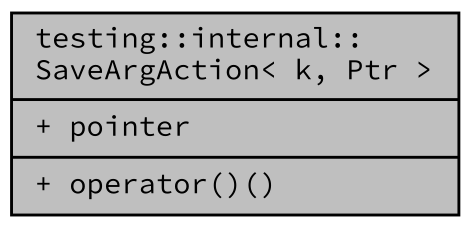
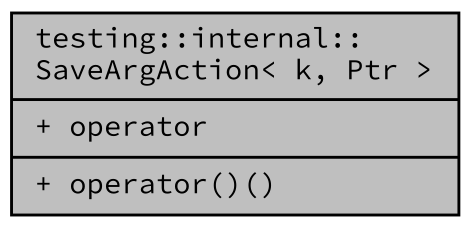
(114, 127) -> (123, 127)
